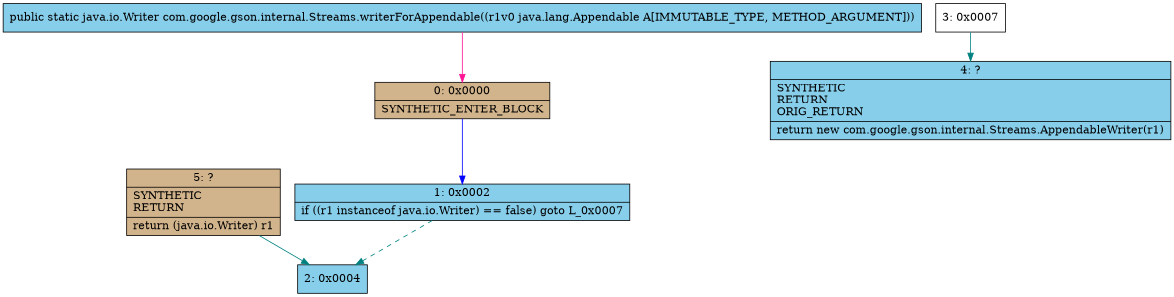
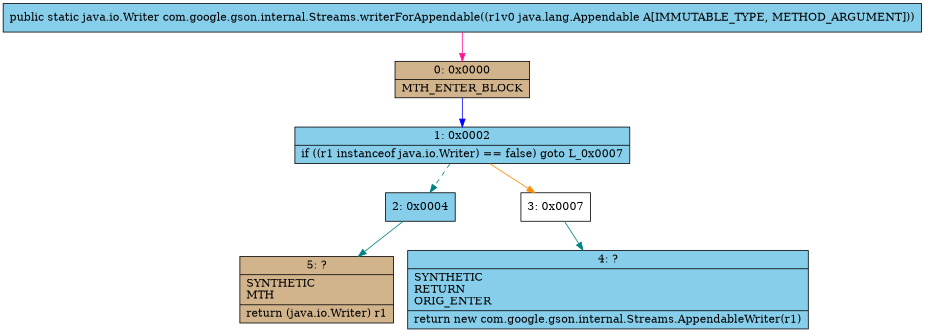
(462, 109) -> (462, 88)
(820, 112) -> (453, 301)
none -> (509, 176)
(159, 208) -> (260, 295)
(281, 248) -> (384, 236)
